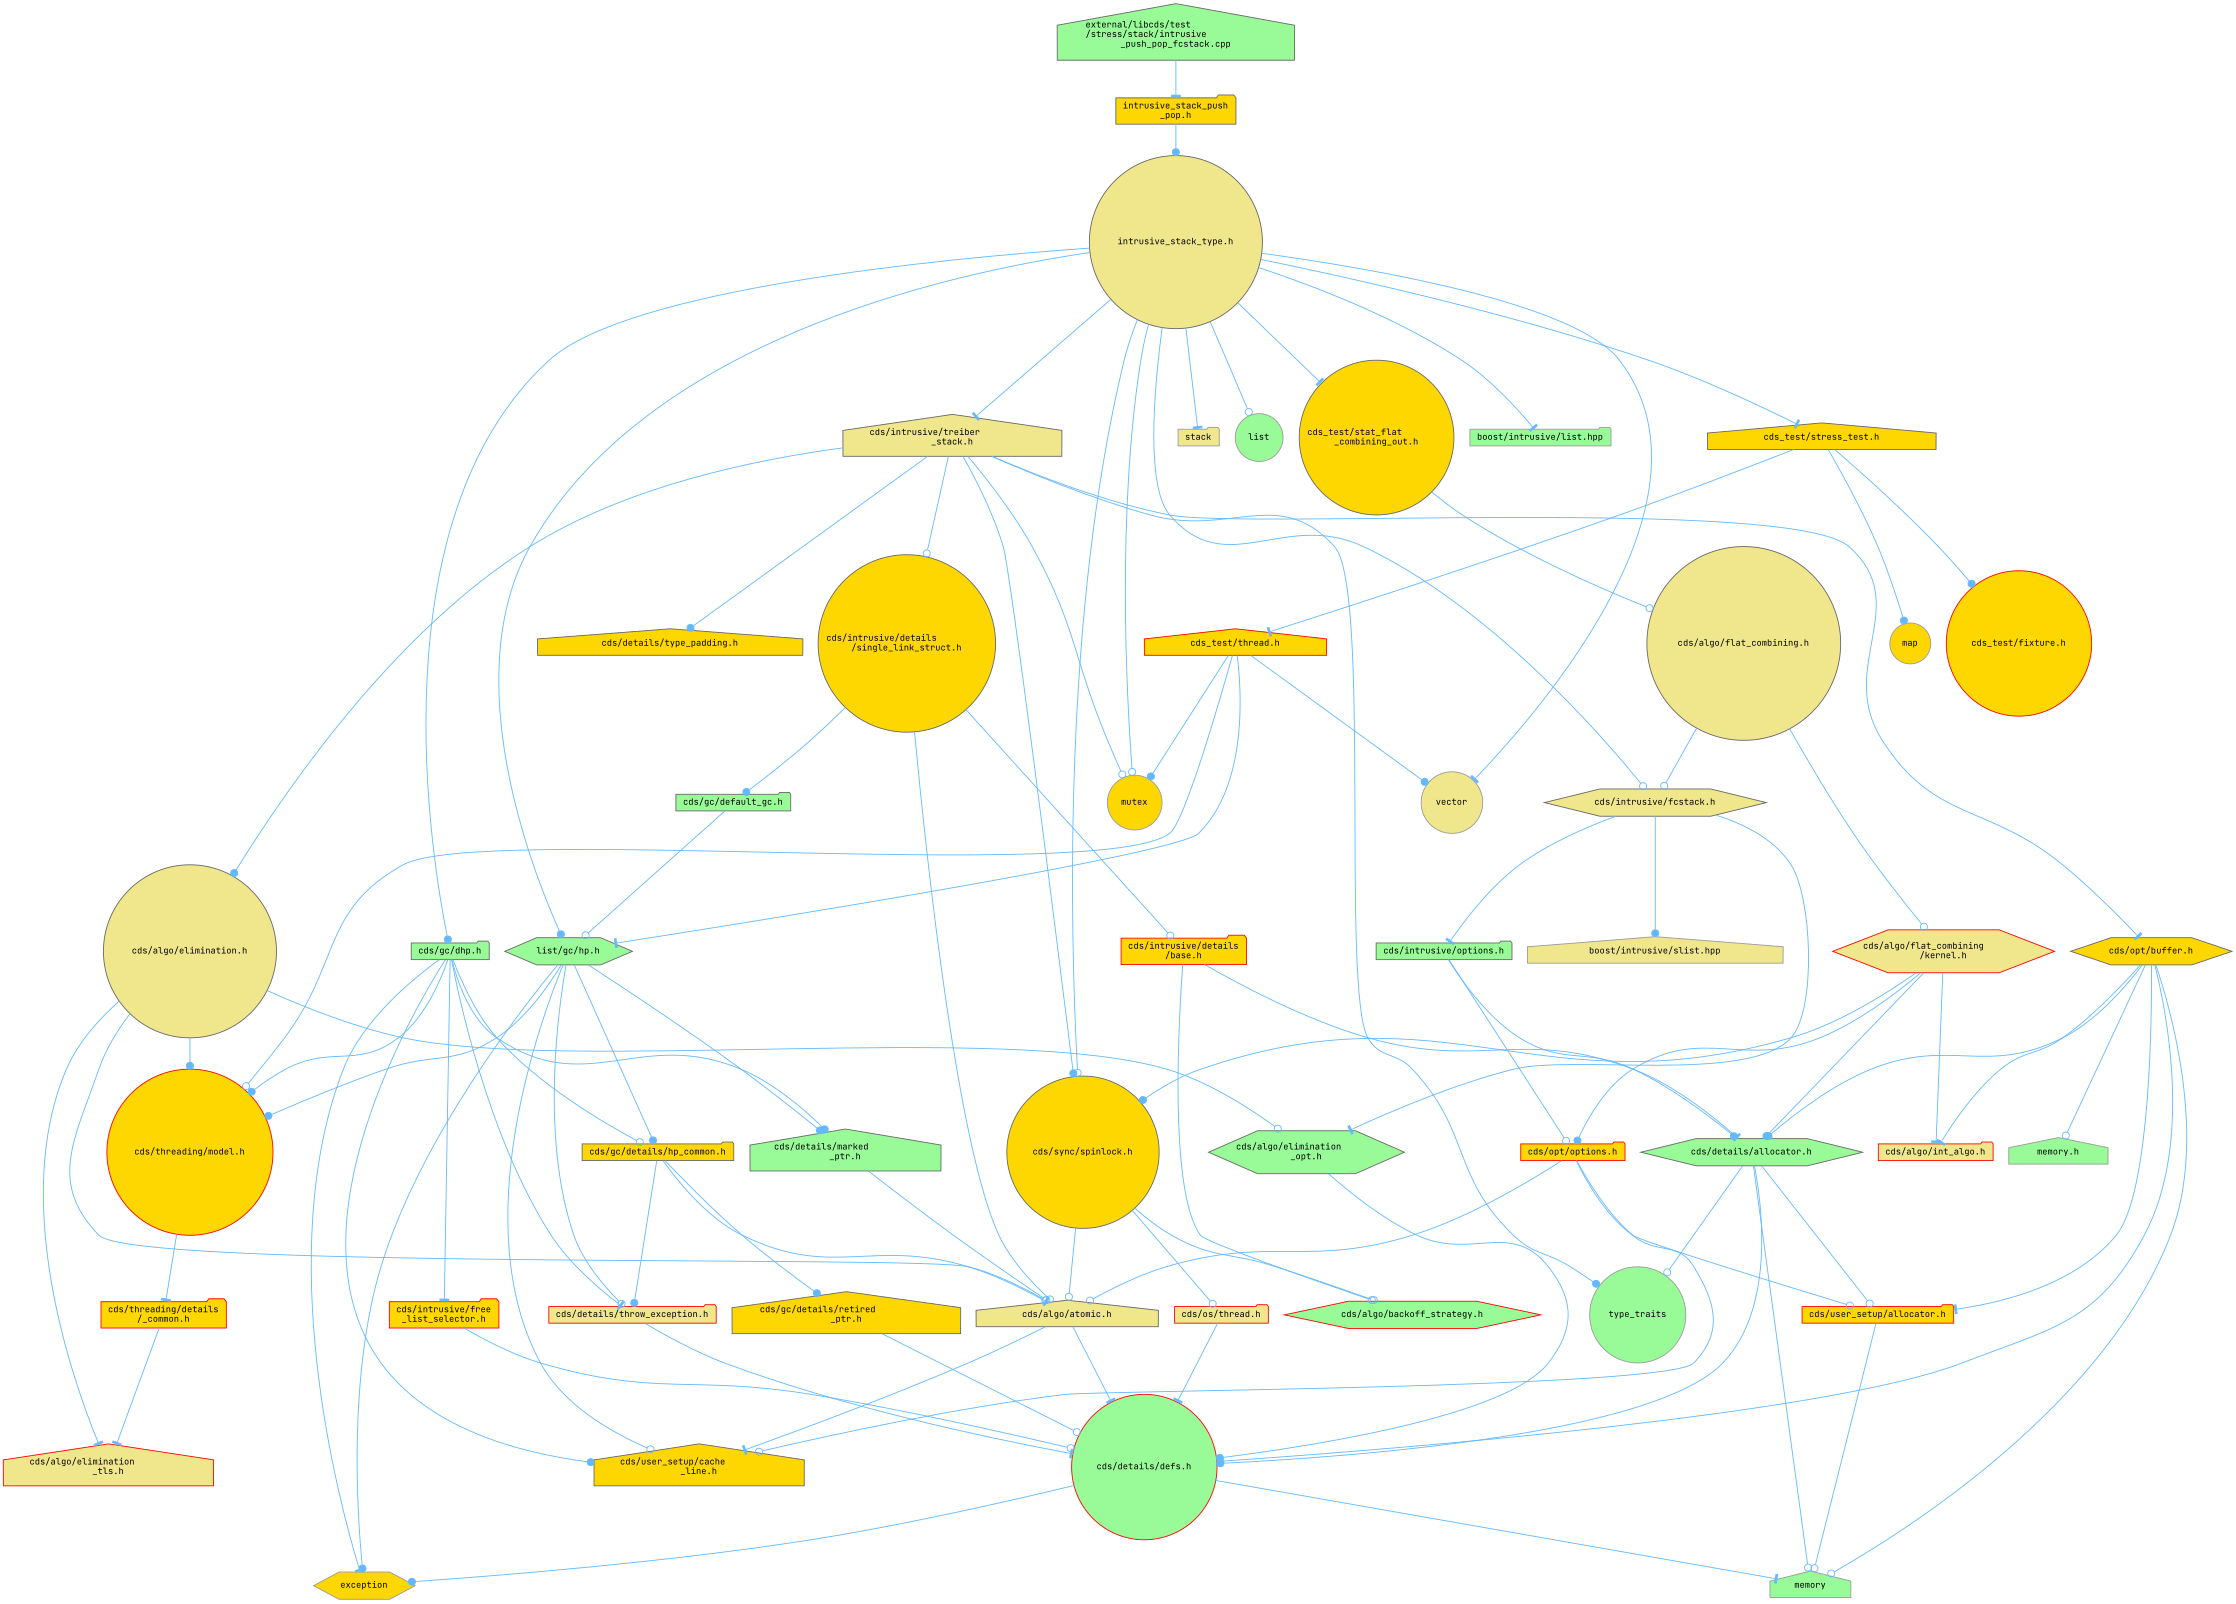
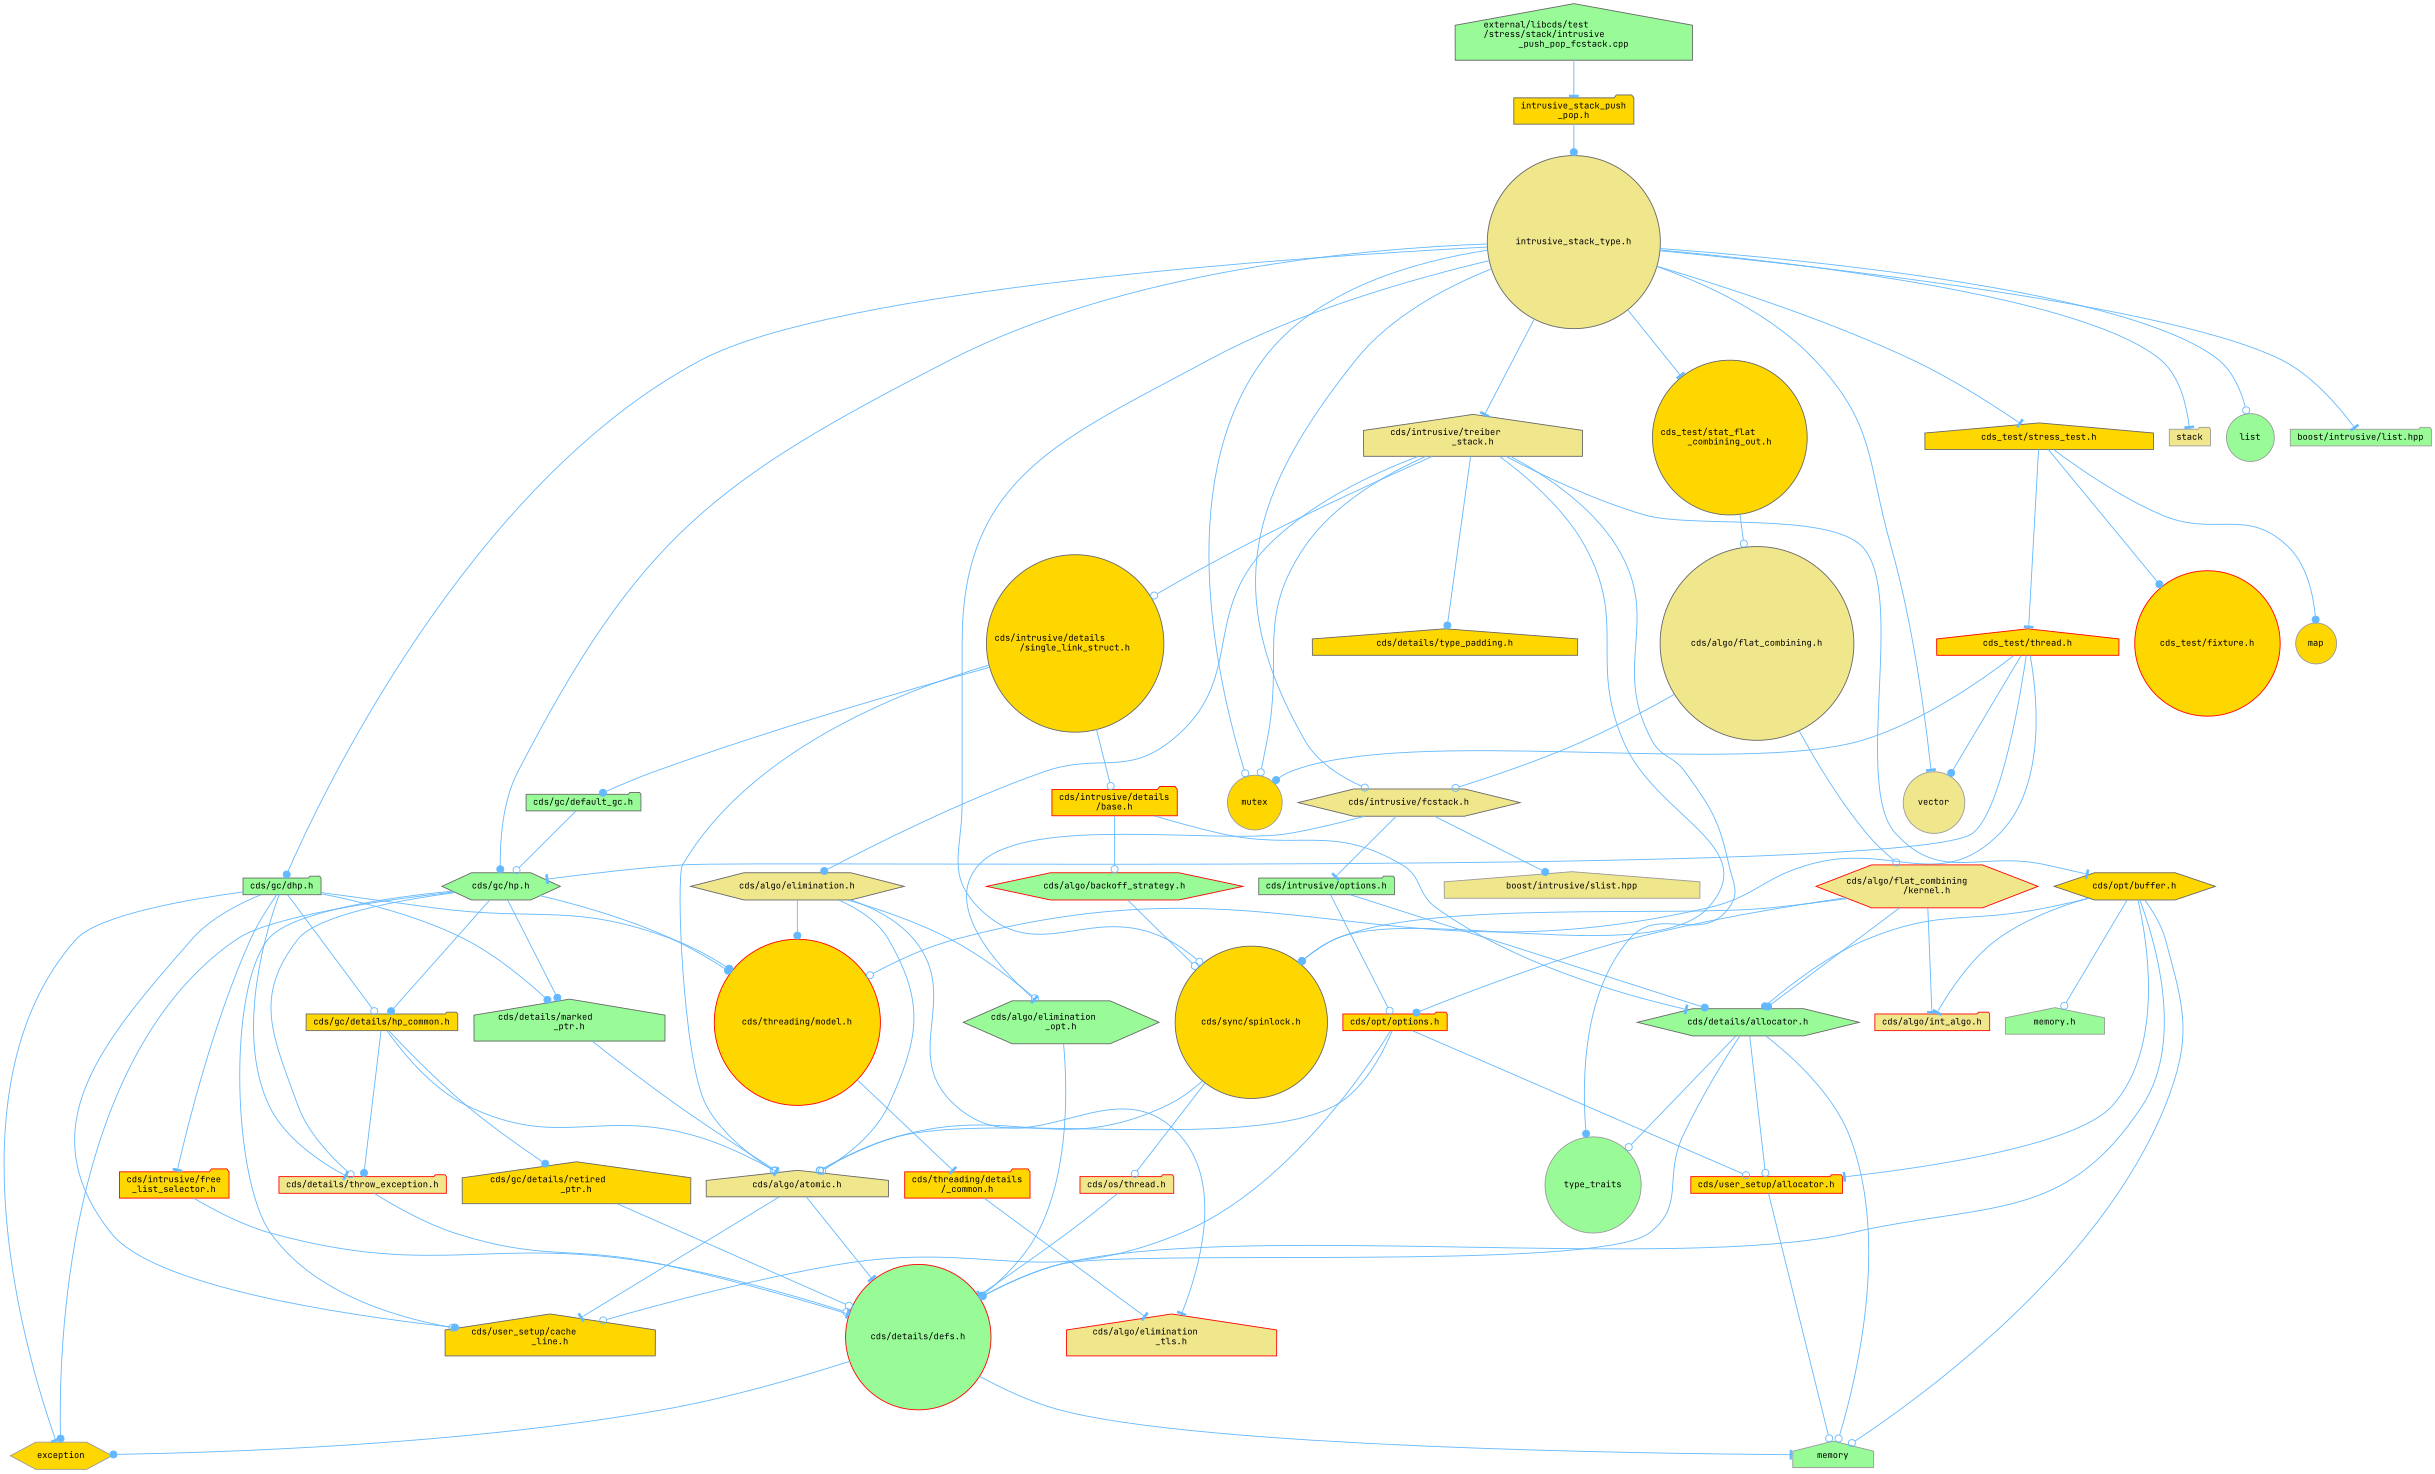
(190, 951) -> (797, 886)
(569, 951) -> (501, 886)
(1205, 1250) -> (1158, 930)
